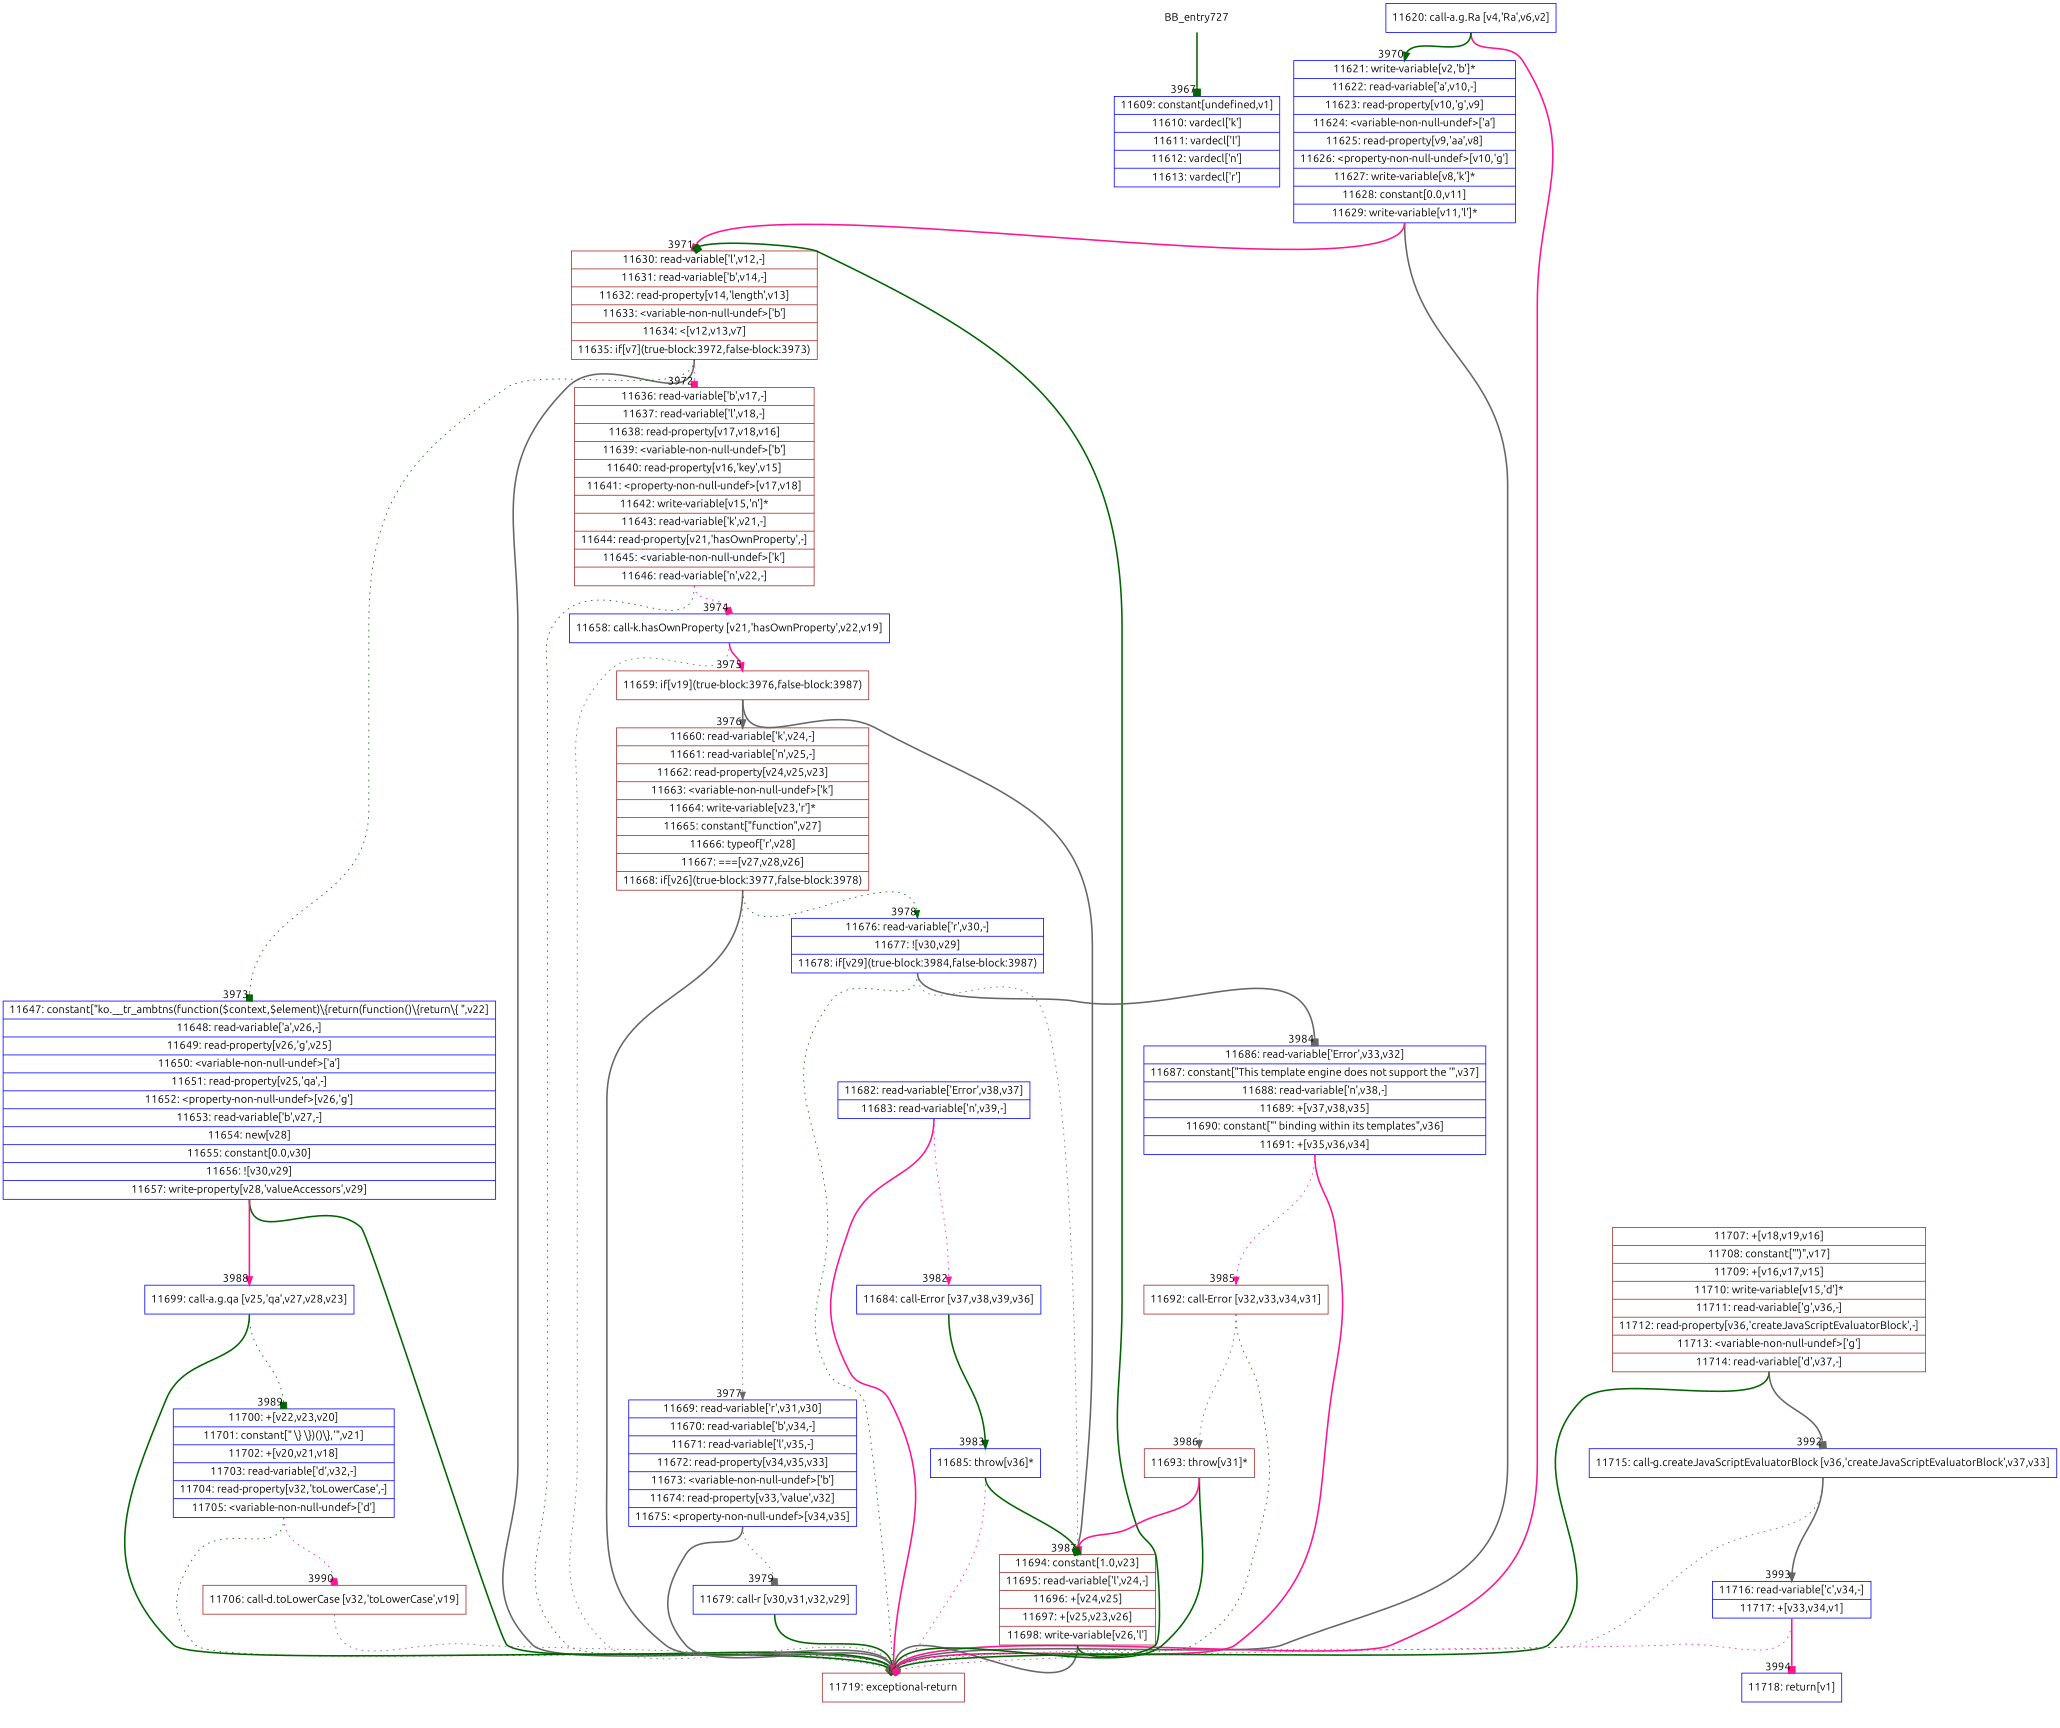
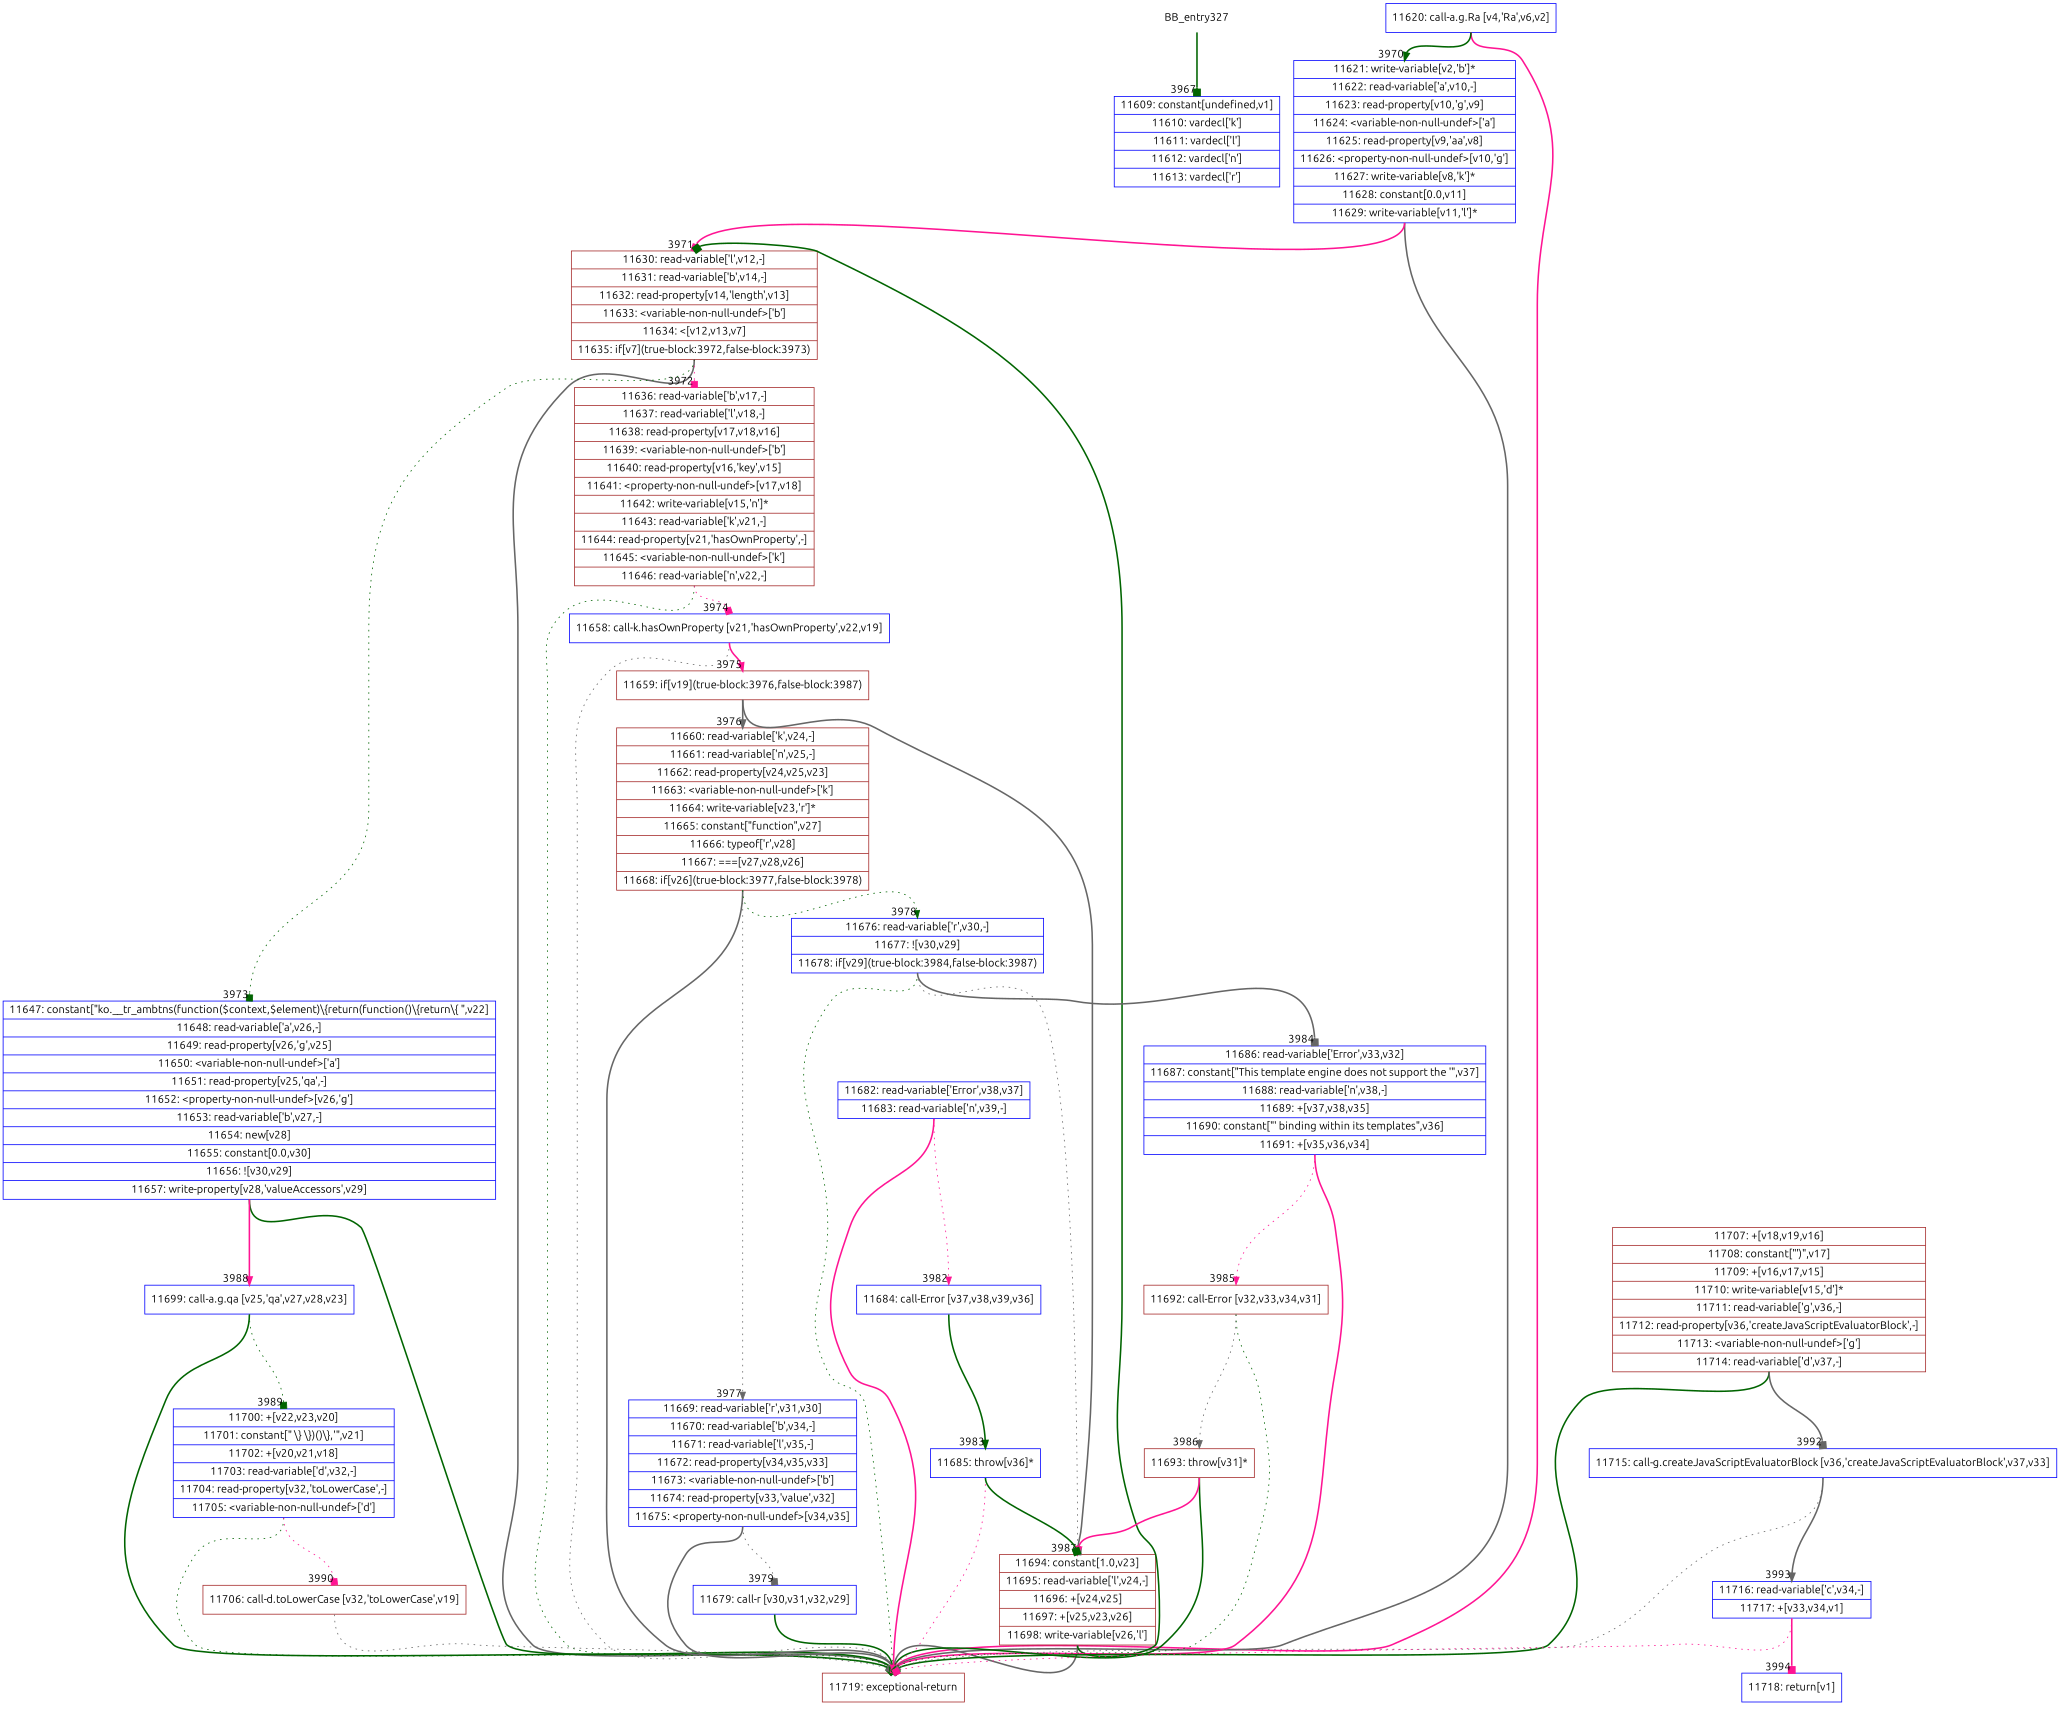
(1197, 18) -> (1197, 18)
